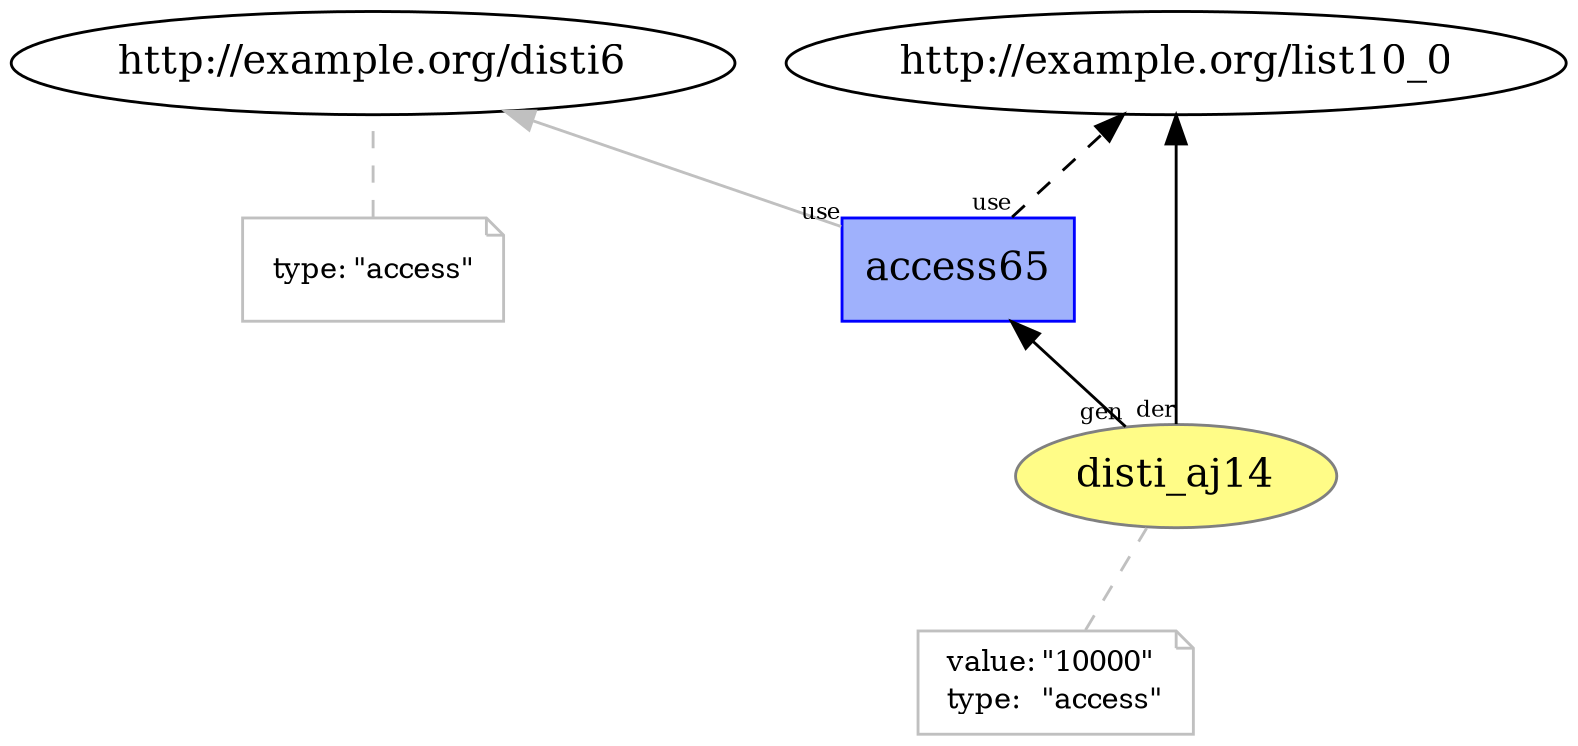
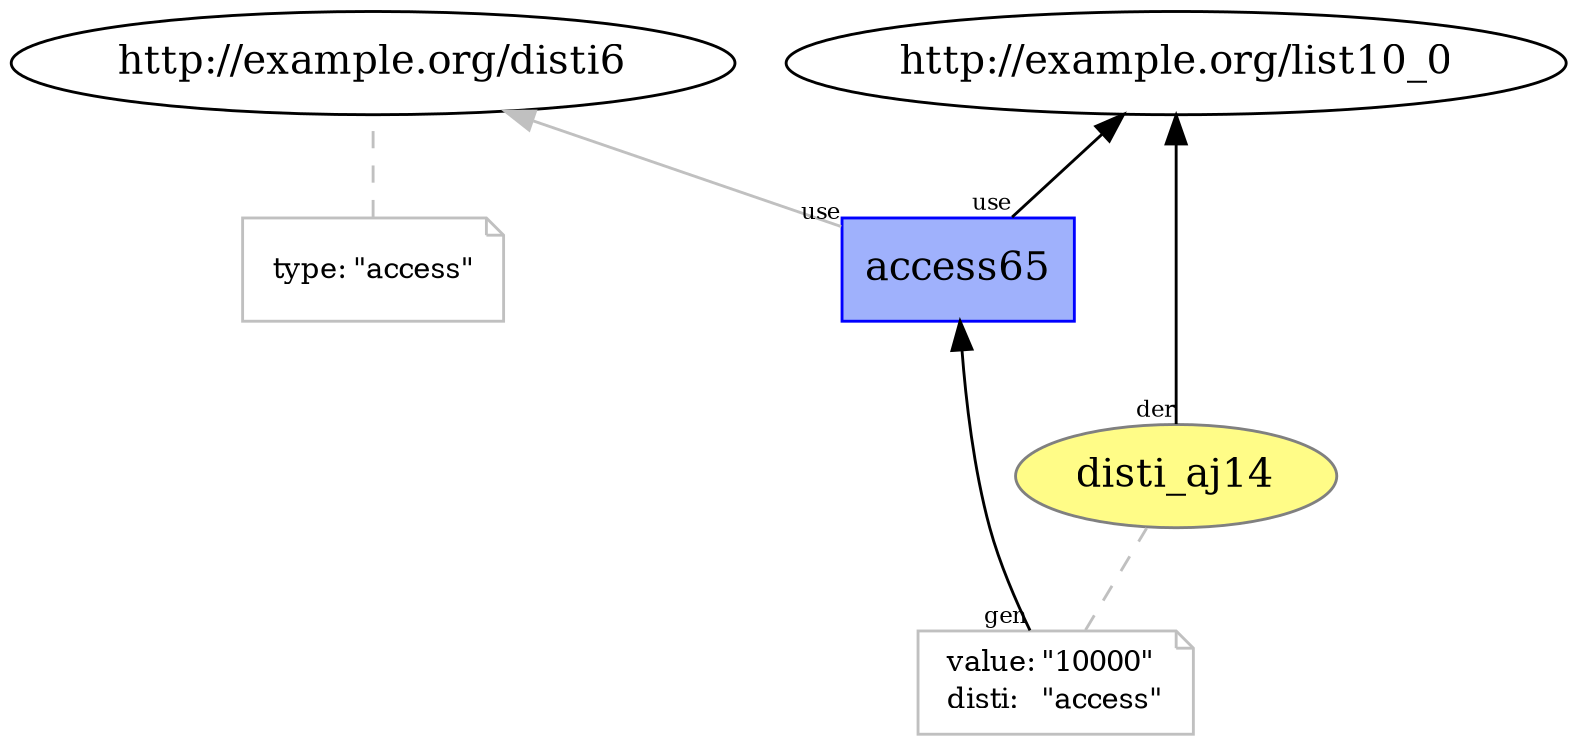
(1057, 176) -> (1057, 176)
(1079, 384) -> (982, 494)
(984, 700) -> (983, 700)
